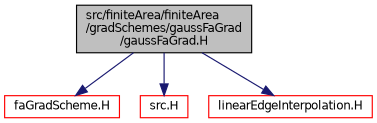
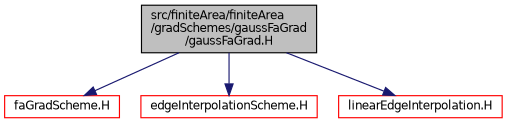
(164, 107) -> (229, 107)
